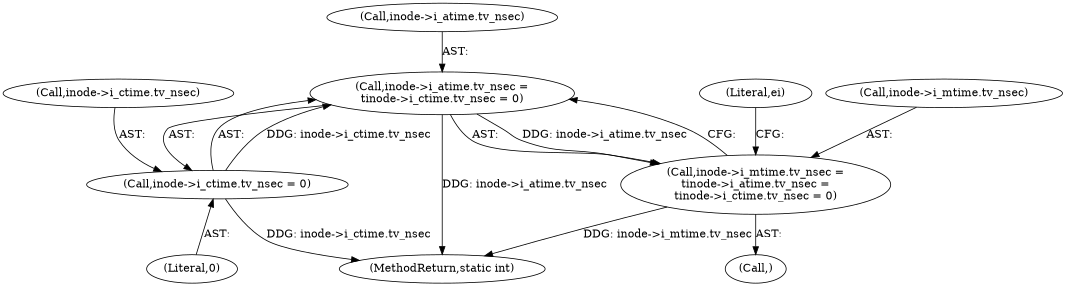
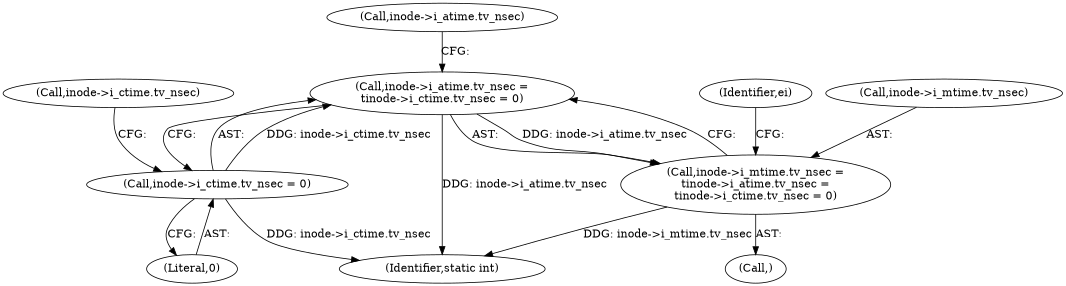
(457, 52) -> (457, 52)
(756, 93) -> (756, 93)
(134, 135) -> (134, 135)
(184, 135) -> (184, 135)
none -> (172, 221)
(442, 269) -> (442, 269)
